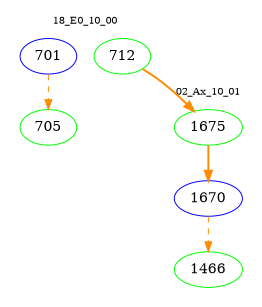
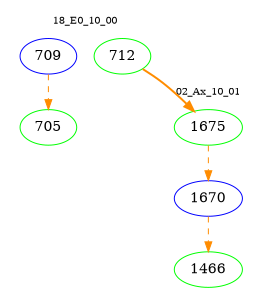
(48, 56) -> (48, 56)
(208, 158) -> (208, 158)
